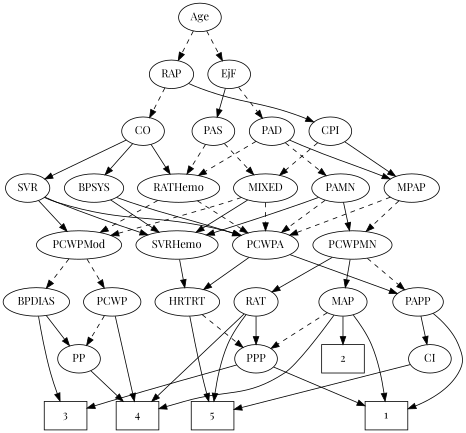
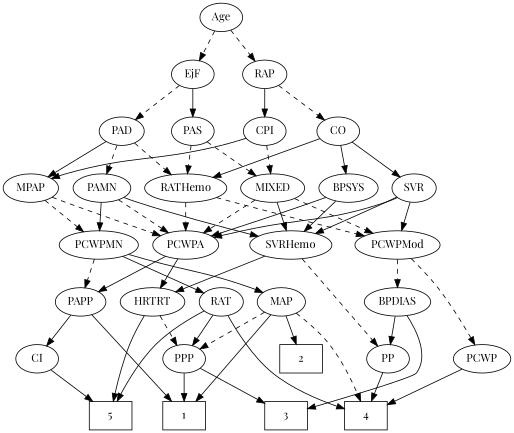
(98, 327) -> (337, 299)
(264, 384) -> (333, 349)
